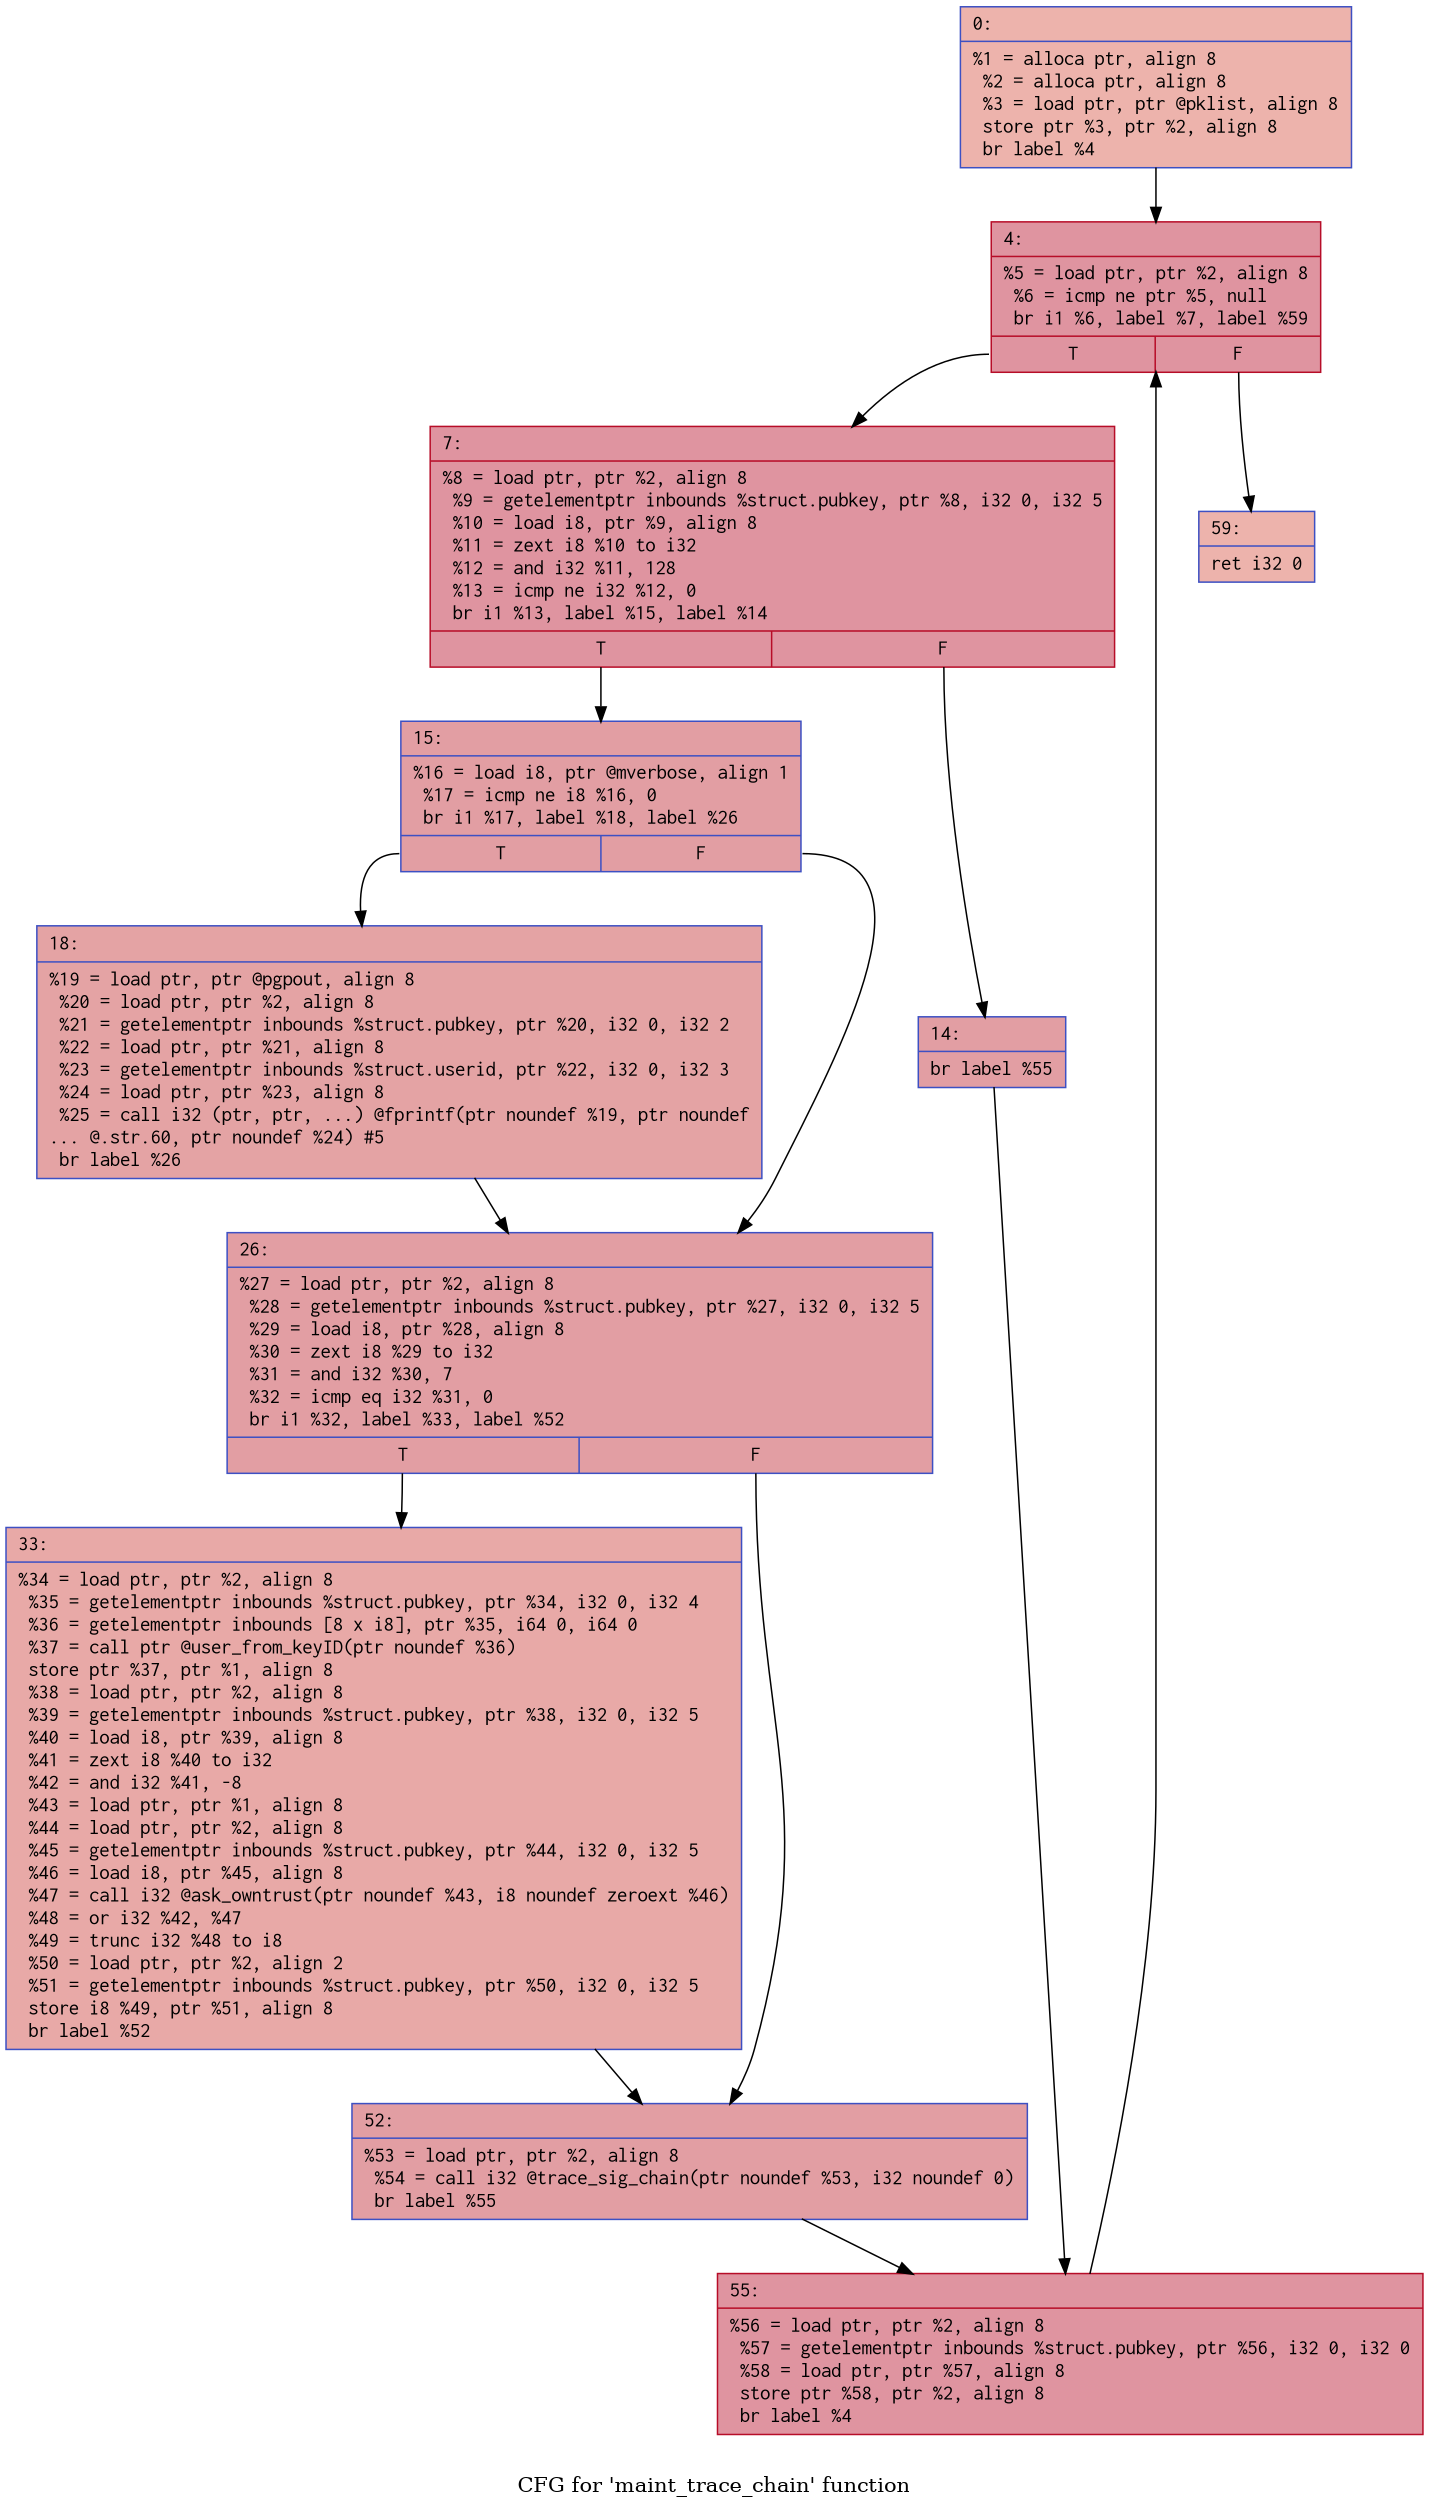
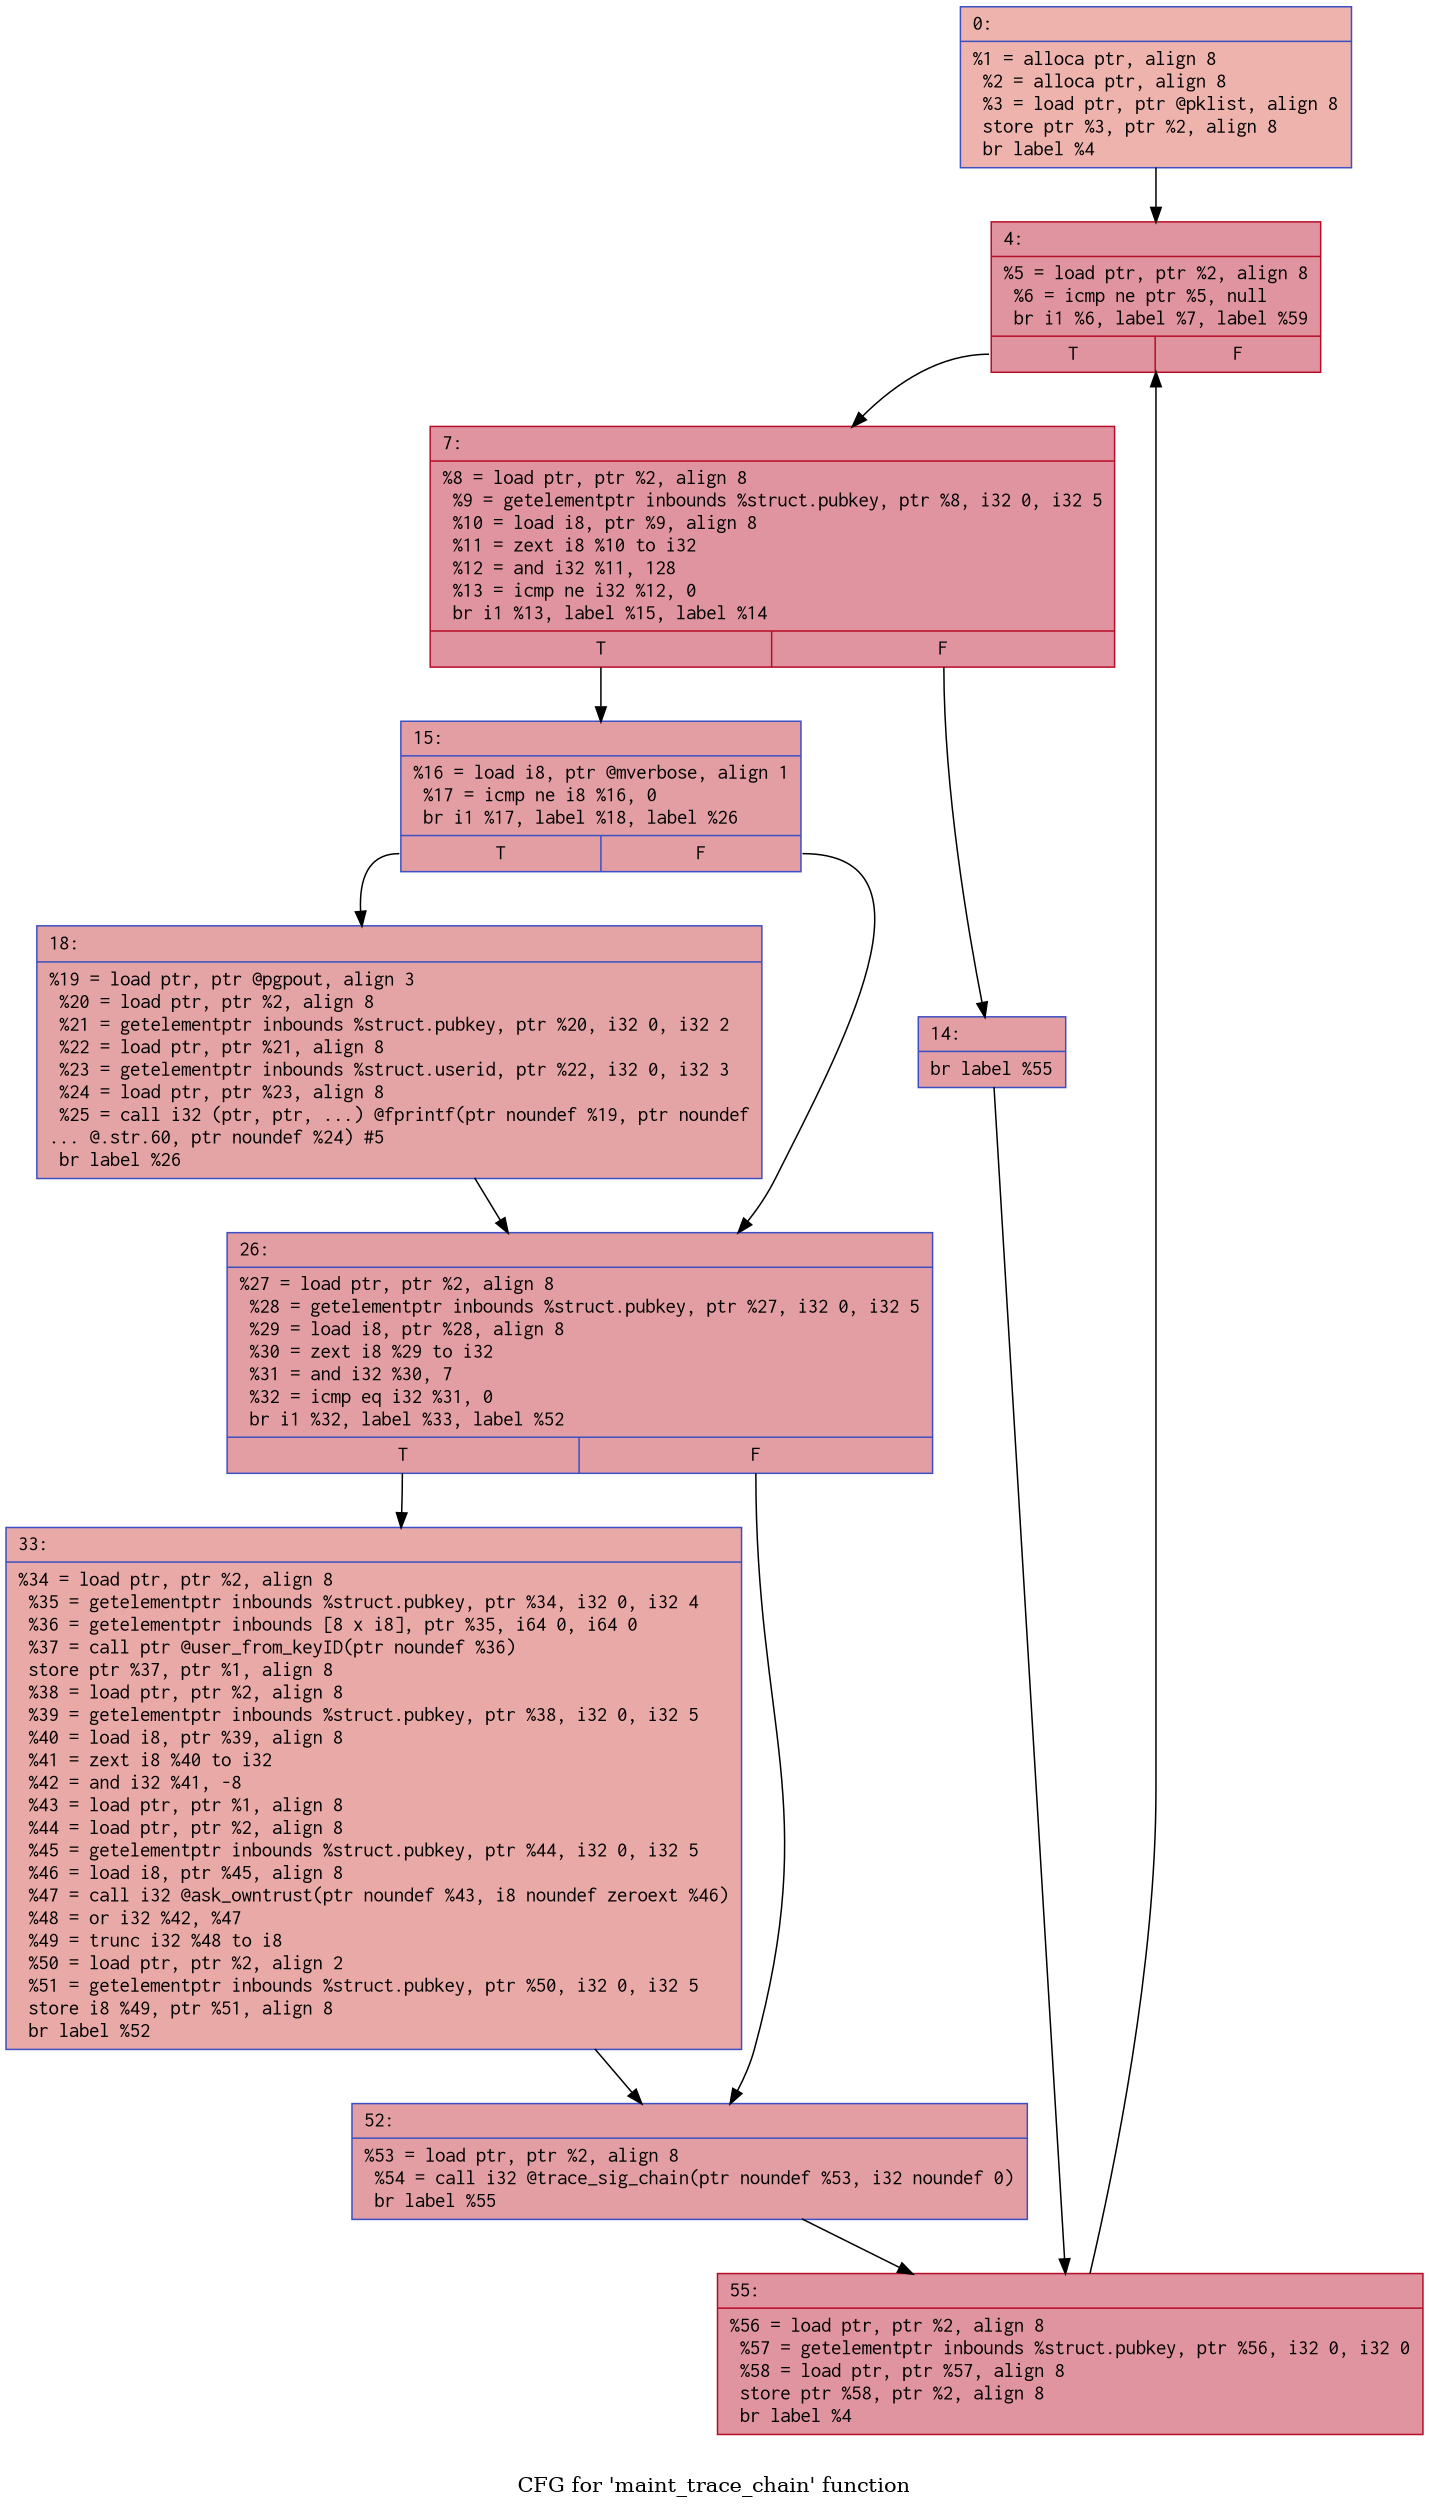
(1257, 547) -> none
(232, 979) -> (232, 979)
